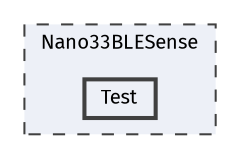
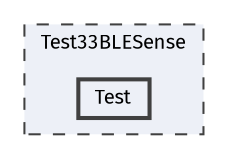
(120, 44) -> (114, 44)
